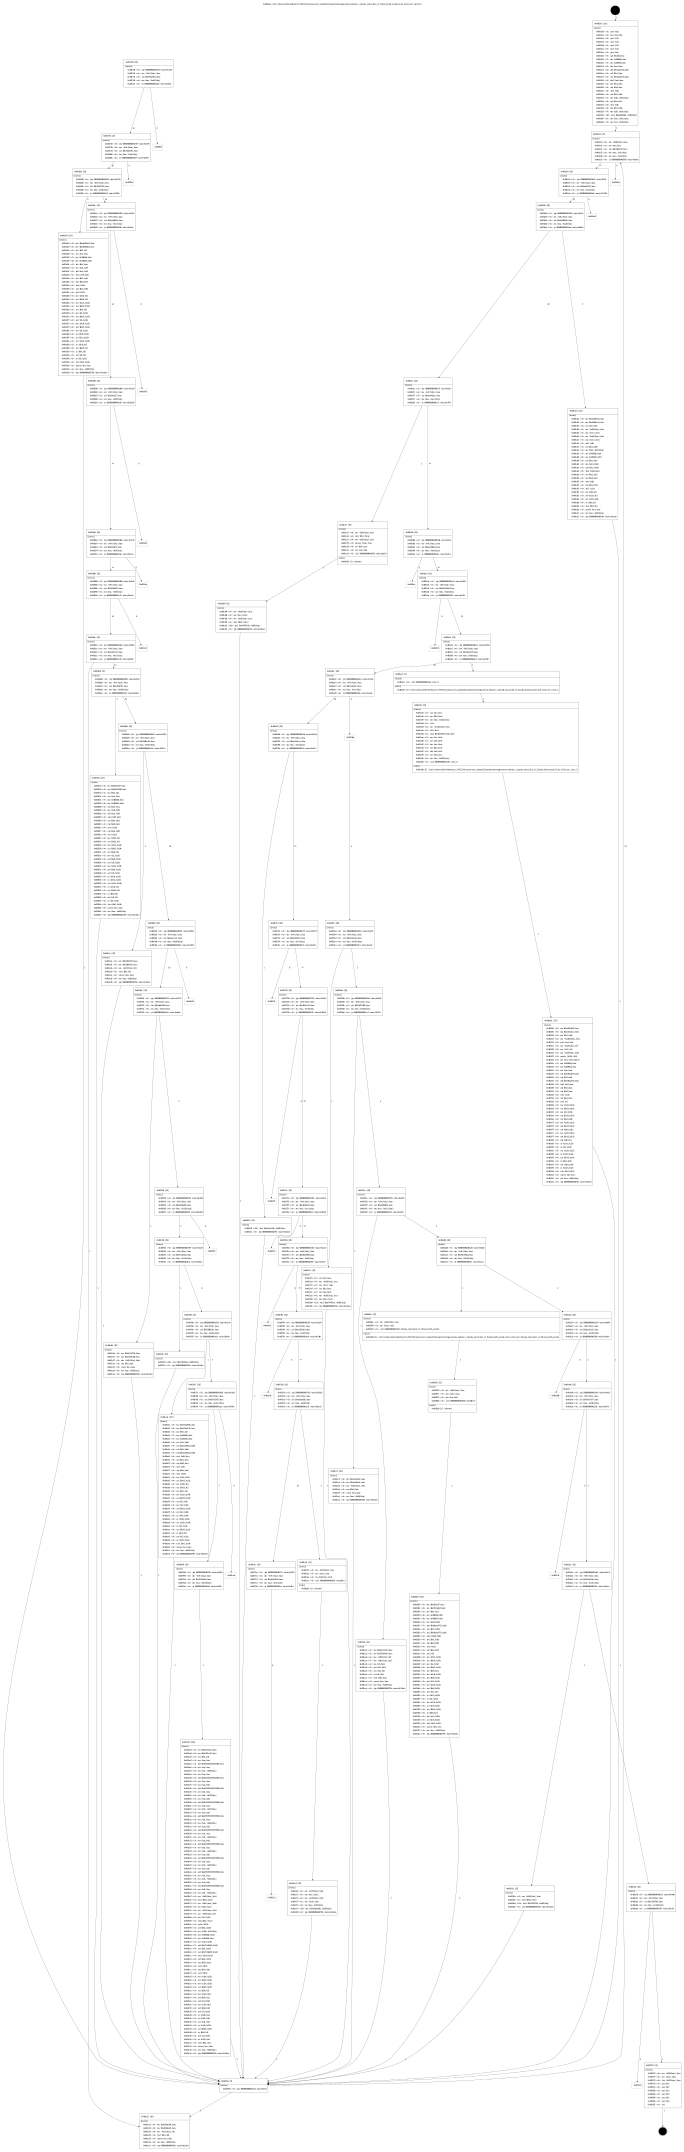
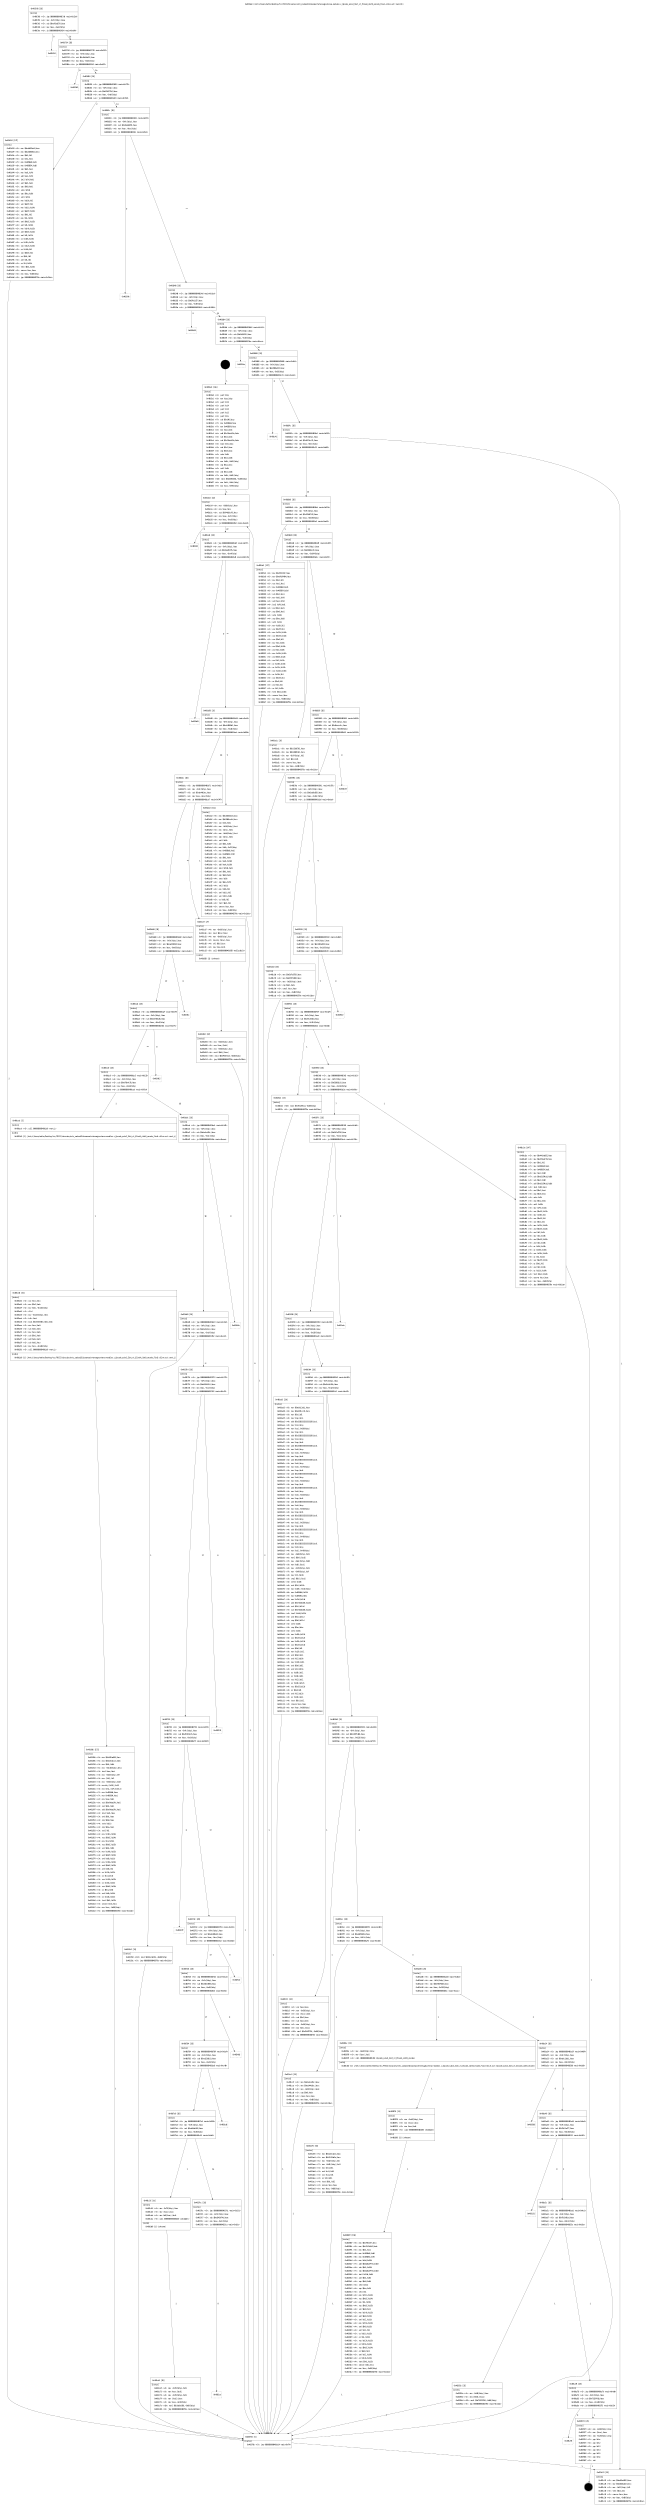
(350, 830) -> (317, 1353)
